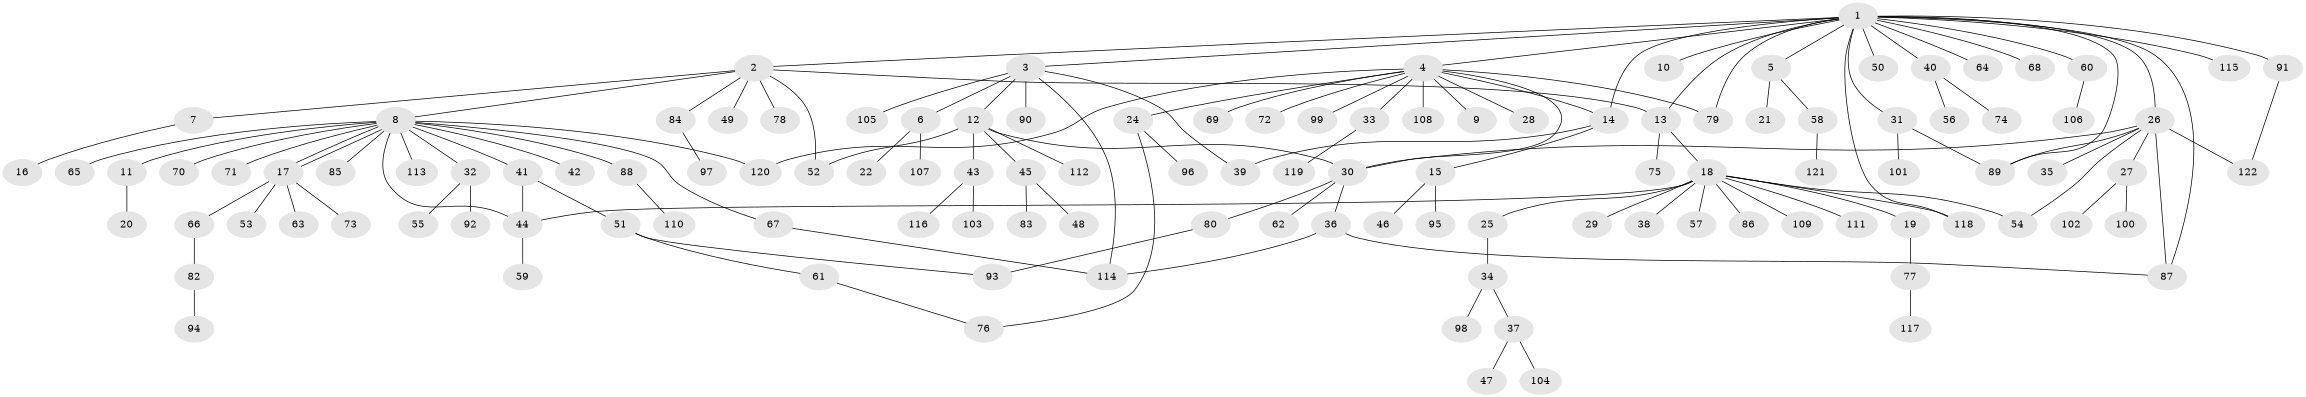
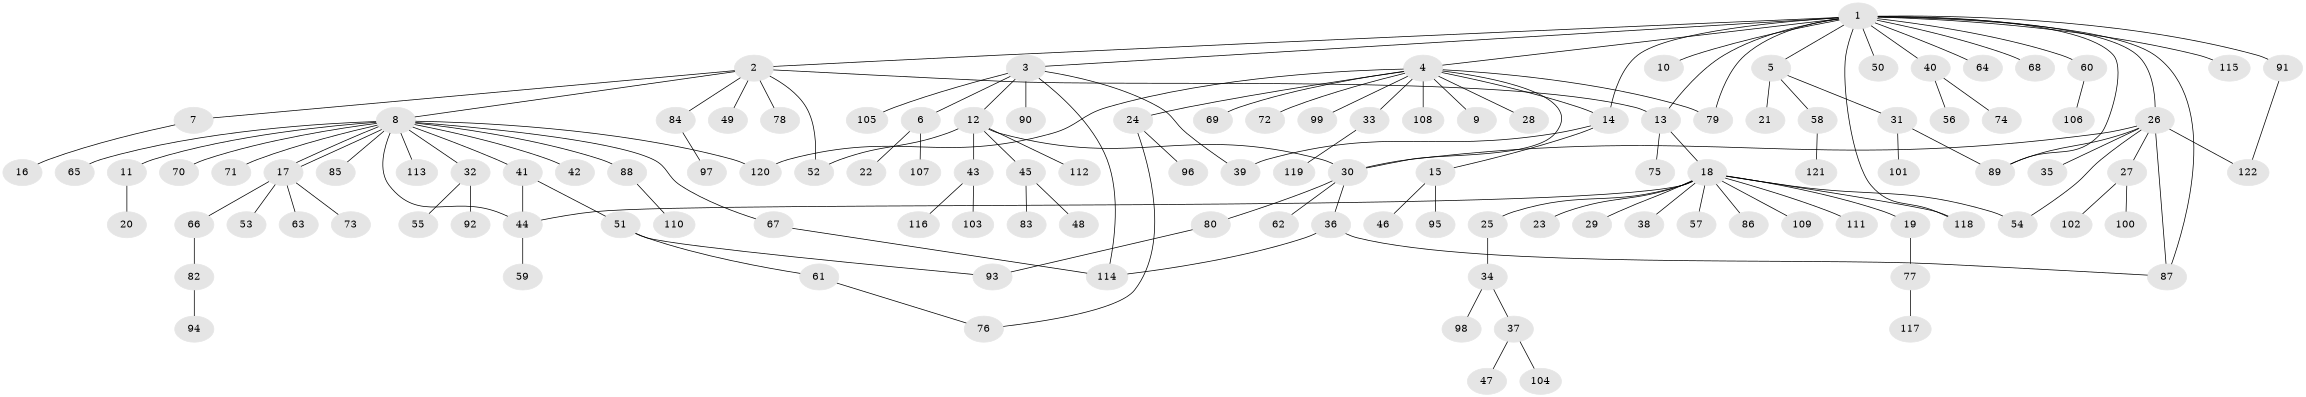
(1851, 76) -> (1834, 94)
none -> (1540, 225)
